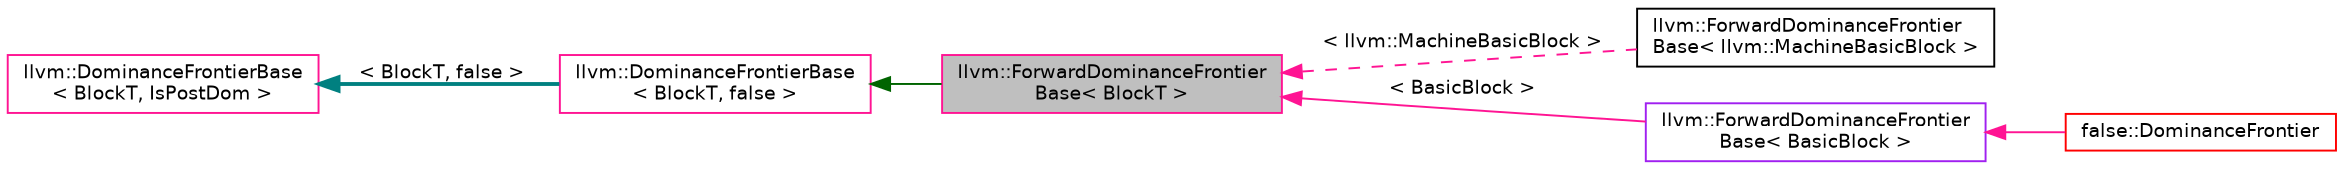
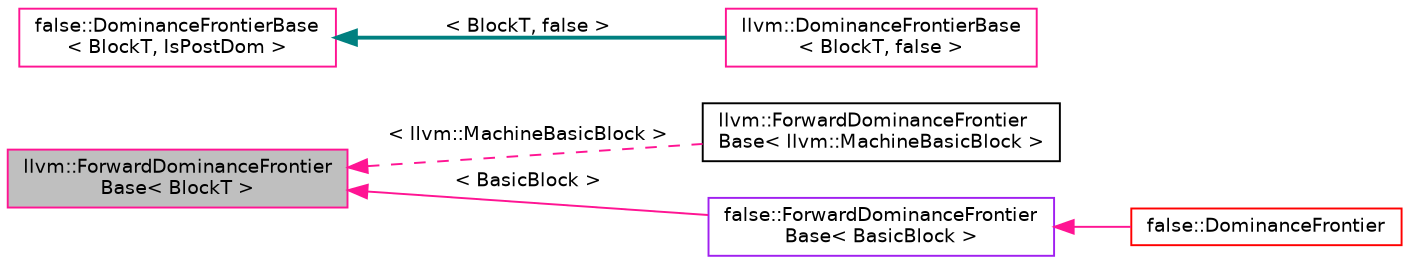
(163, 84) -> (178, 38)
(916, 84) -> none
(1816, 132) -> (881, 227)
